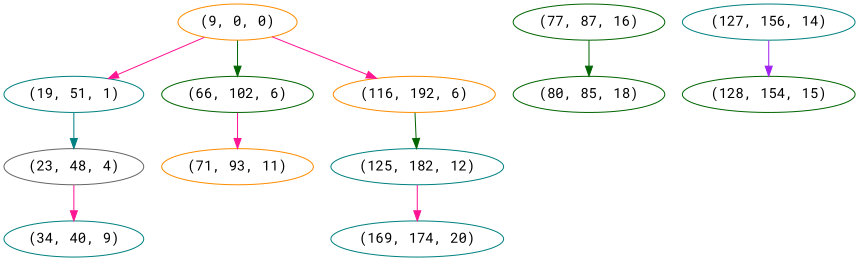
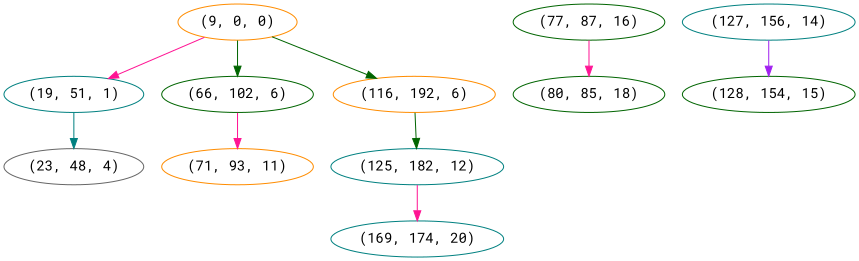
(589, 53) -> (589, 53)
(320, 56) -> (320, 56)
(74, 239) -> none
